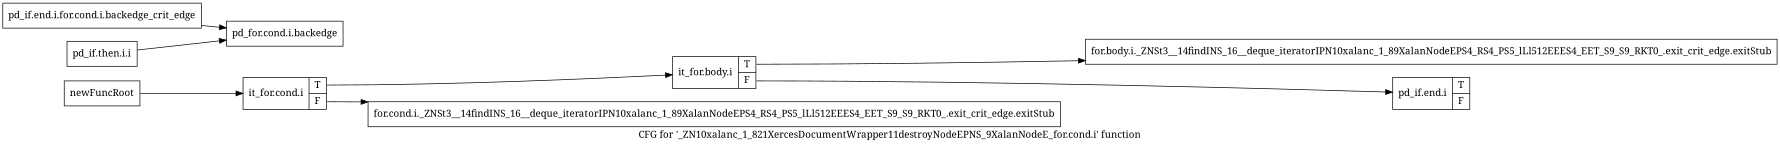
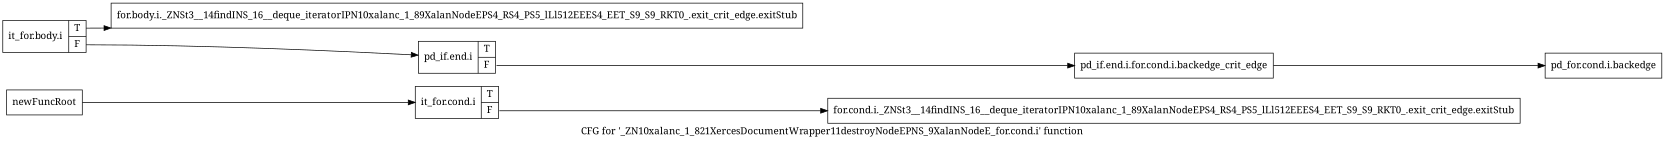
(102, 54) -> none
none -> (782, 66)
(496, 82) -> none
